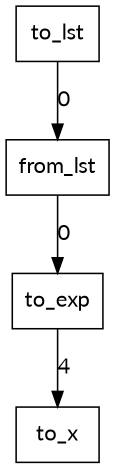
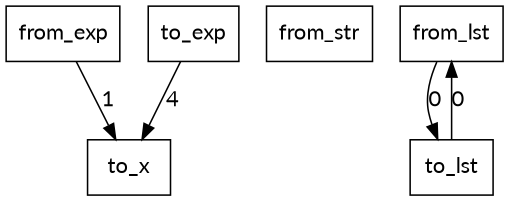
none -> (63, 34)
none -> (320, 34)
(58, 227) -> (428, 93)
